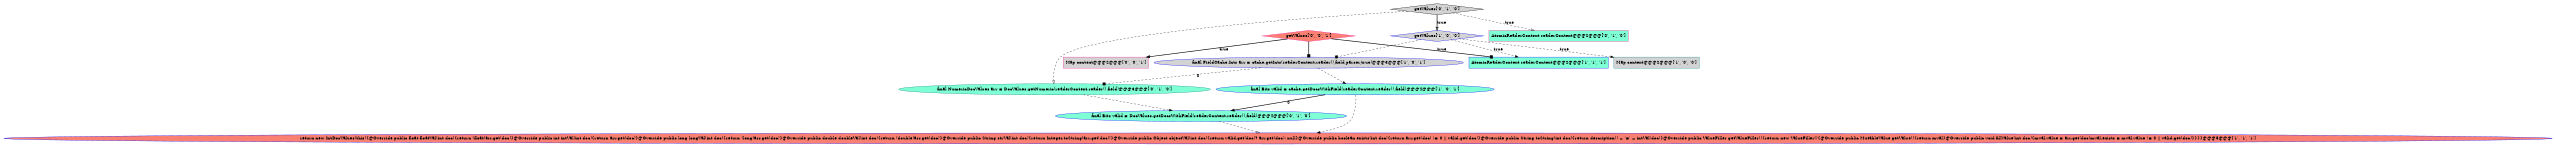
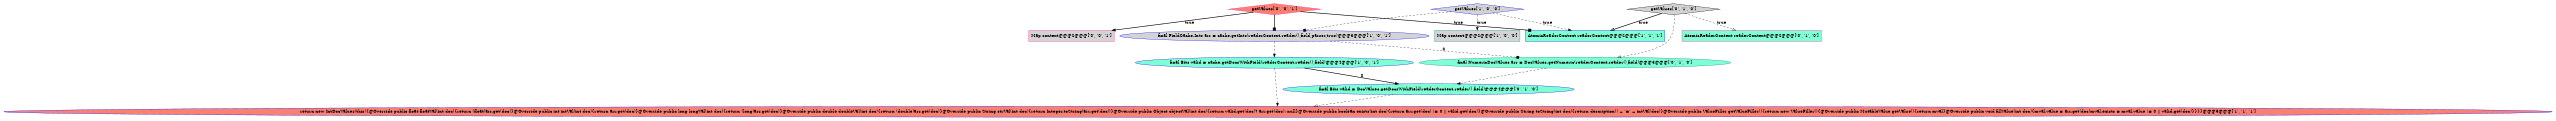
(1437, 21) -> (1638, 21)
